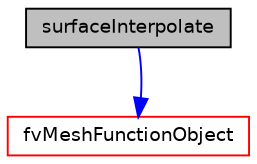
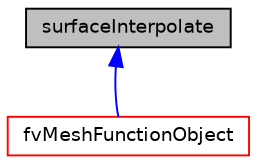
(141, 73) -> (116, 92)
